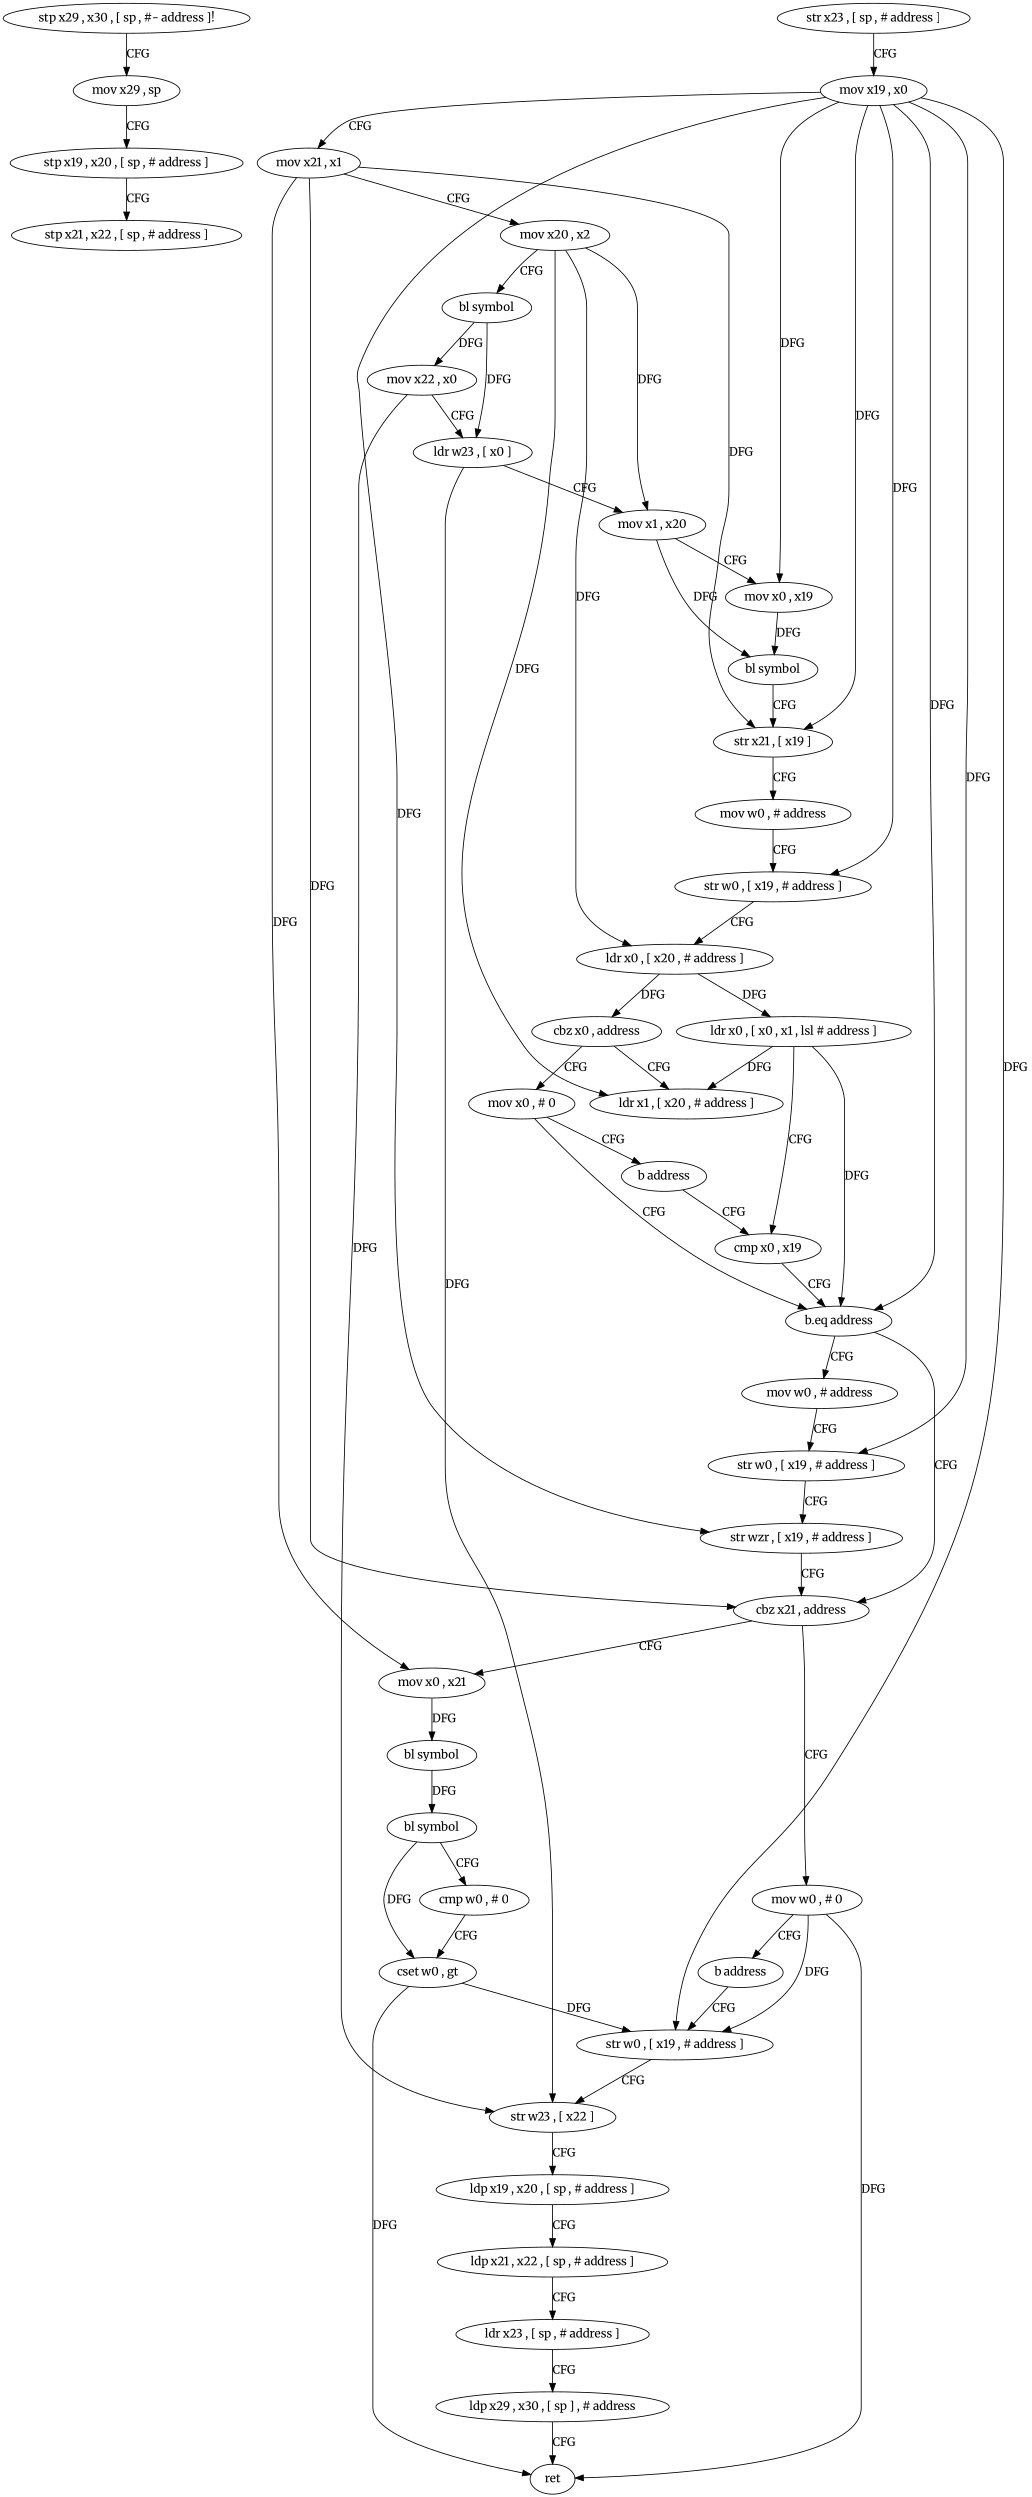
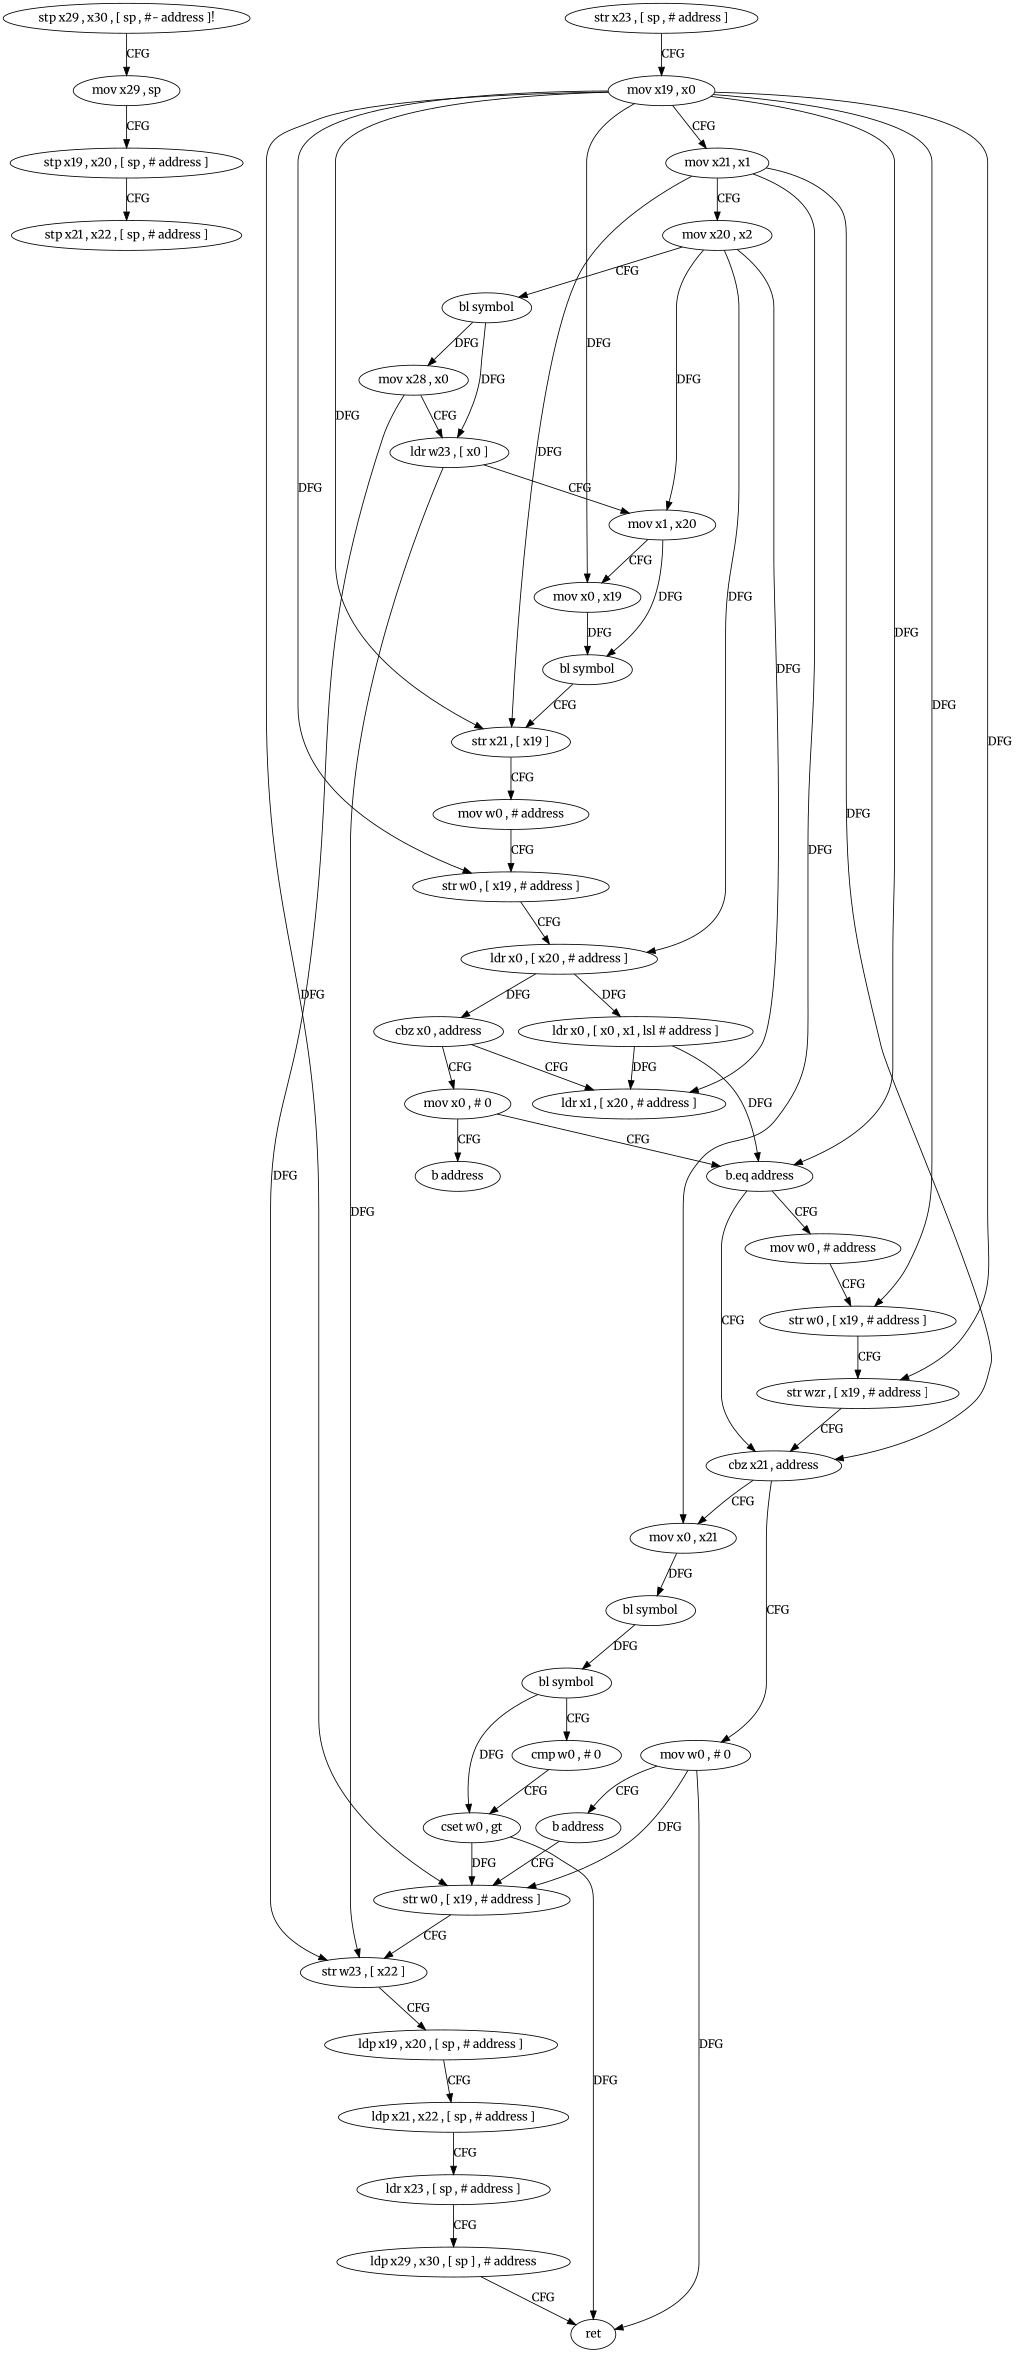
(422, 380) -> (414, 380)
(768, 1249) -> none
